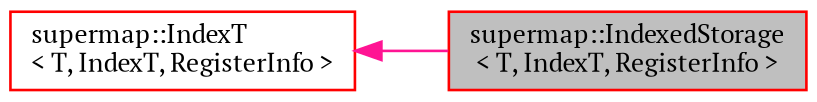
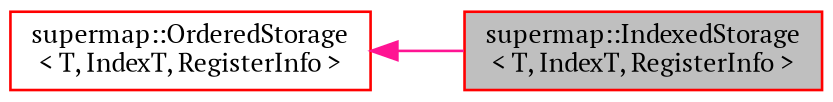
(183, 51) -> (191, 51)
